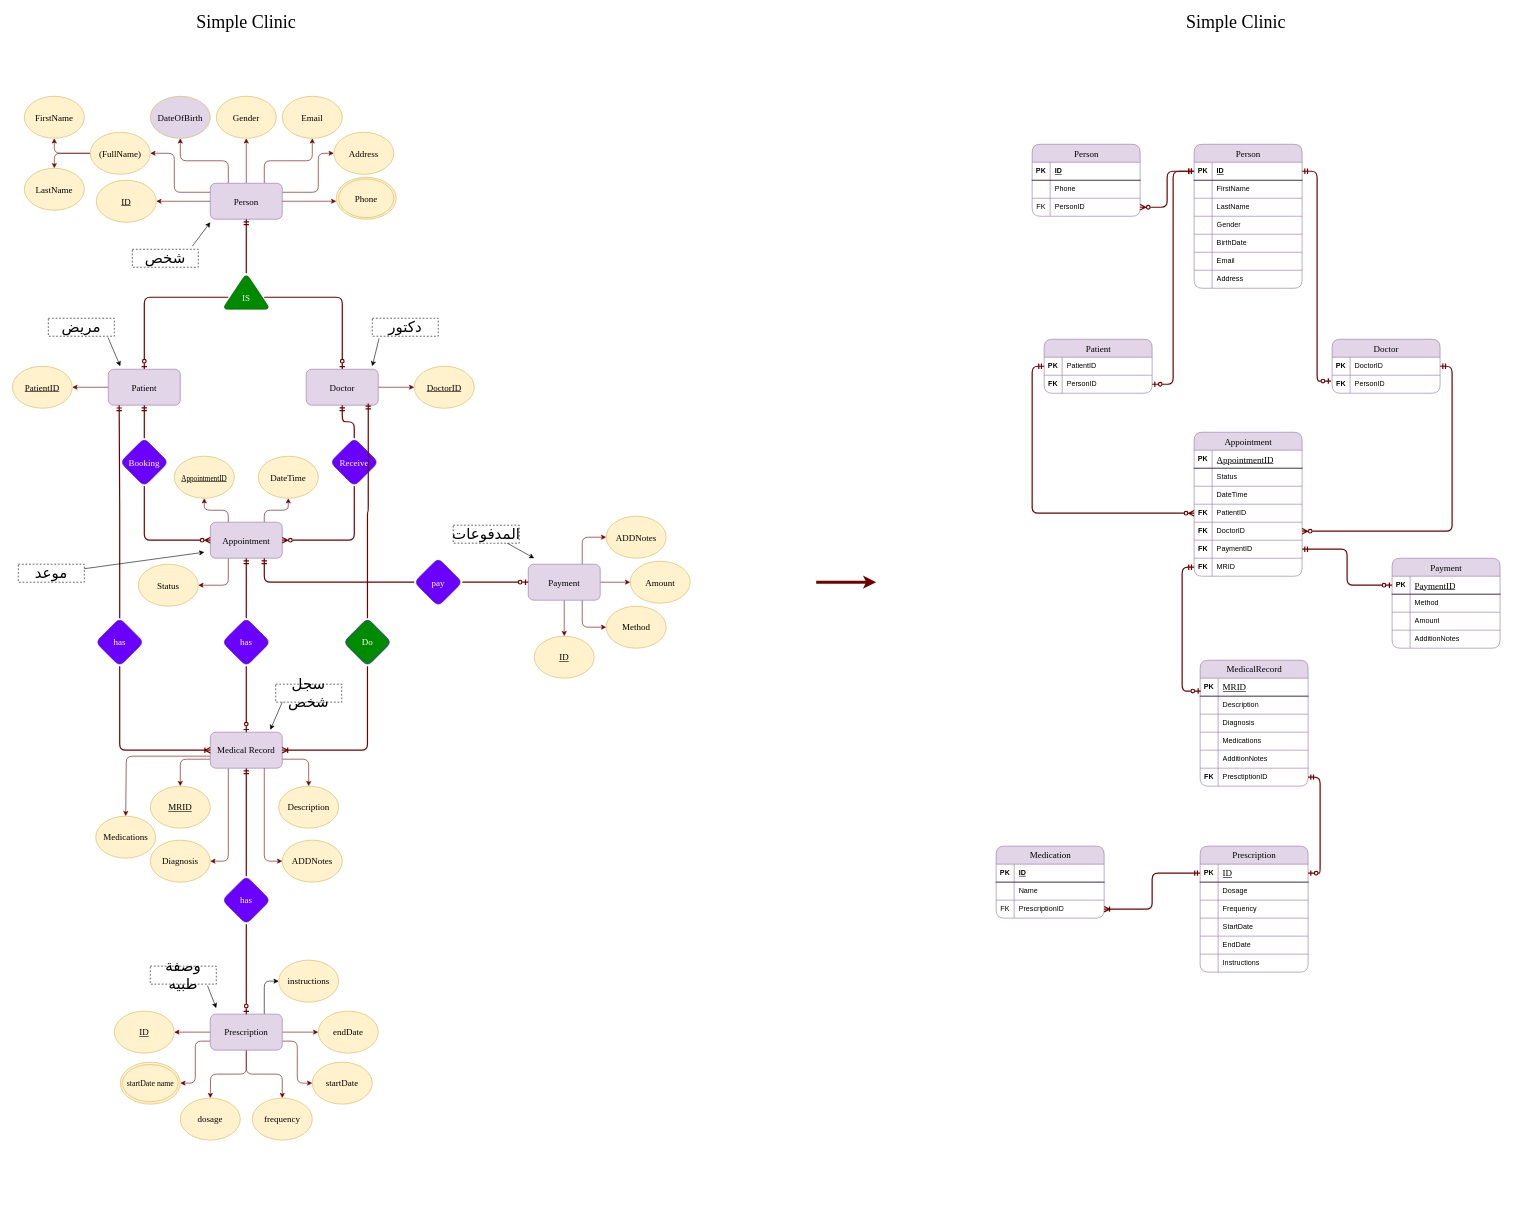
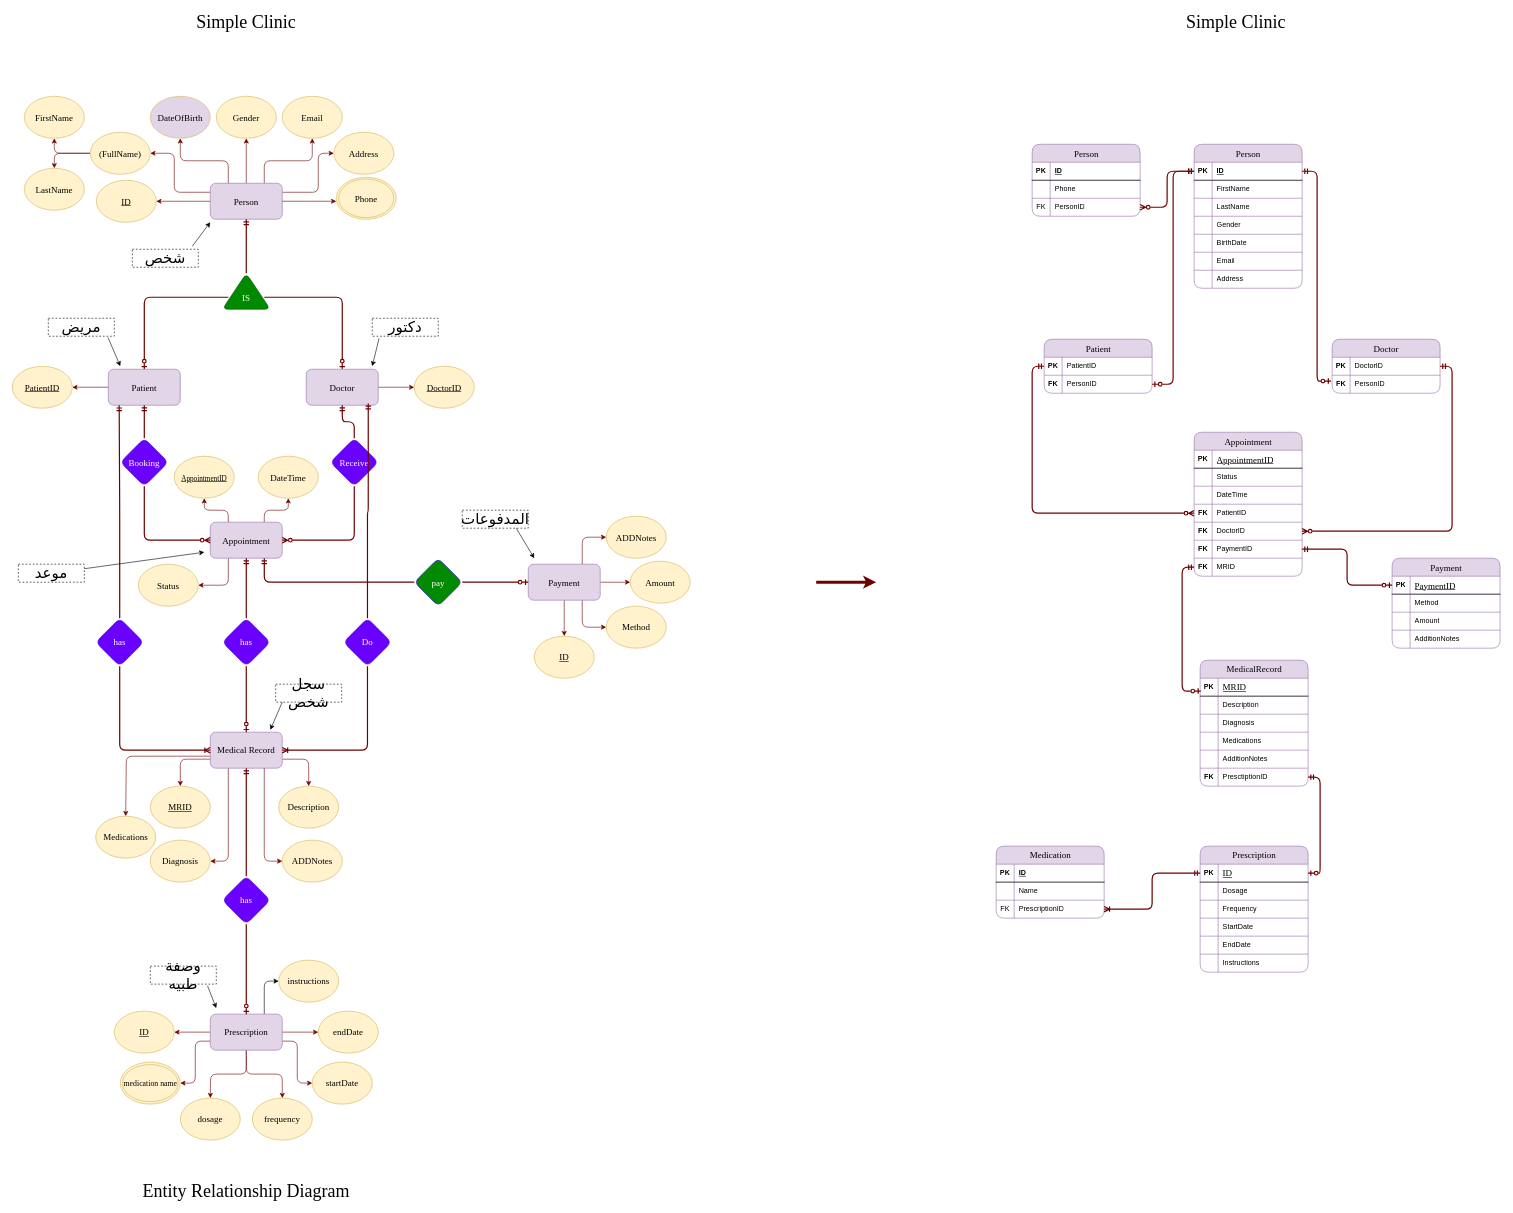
(486, 534) -> (495, 519)
(438, 582) -> (438, 582)
(368, 642) -> (368, 642)
(151, 1083) -> (151, 1083)
none -> (246, 1191)
